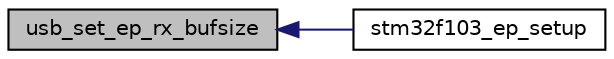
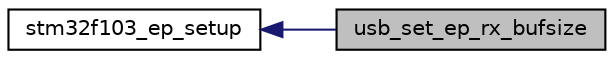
(326, 30) -> (309, 30)
